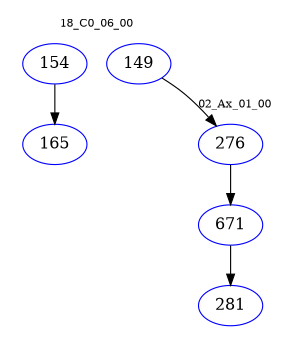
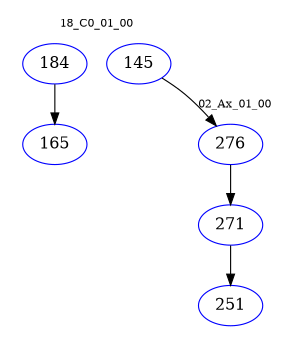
(97, 24) -> (97, 24)
(55, 64) -> (55, 64)
(139, 64) -> (139, 64)
(231, 225) -> (231, 225)
(231, 306) -> (231, 306)
